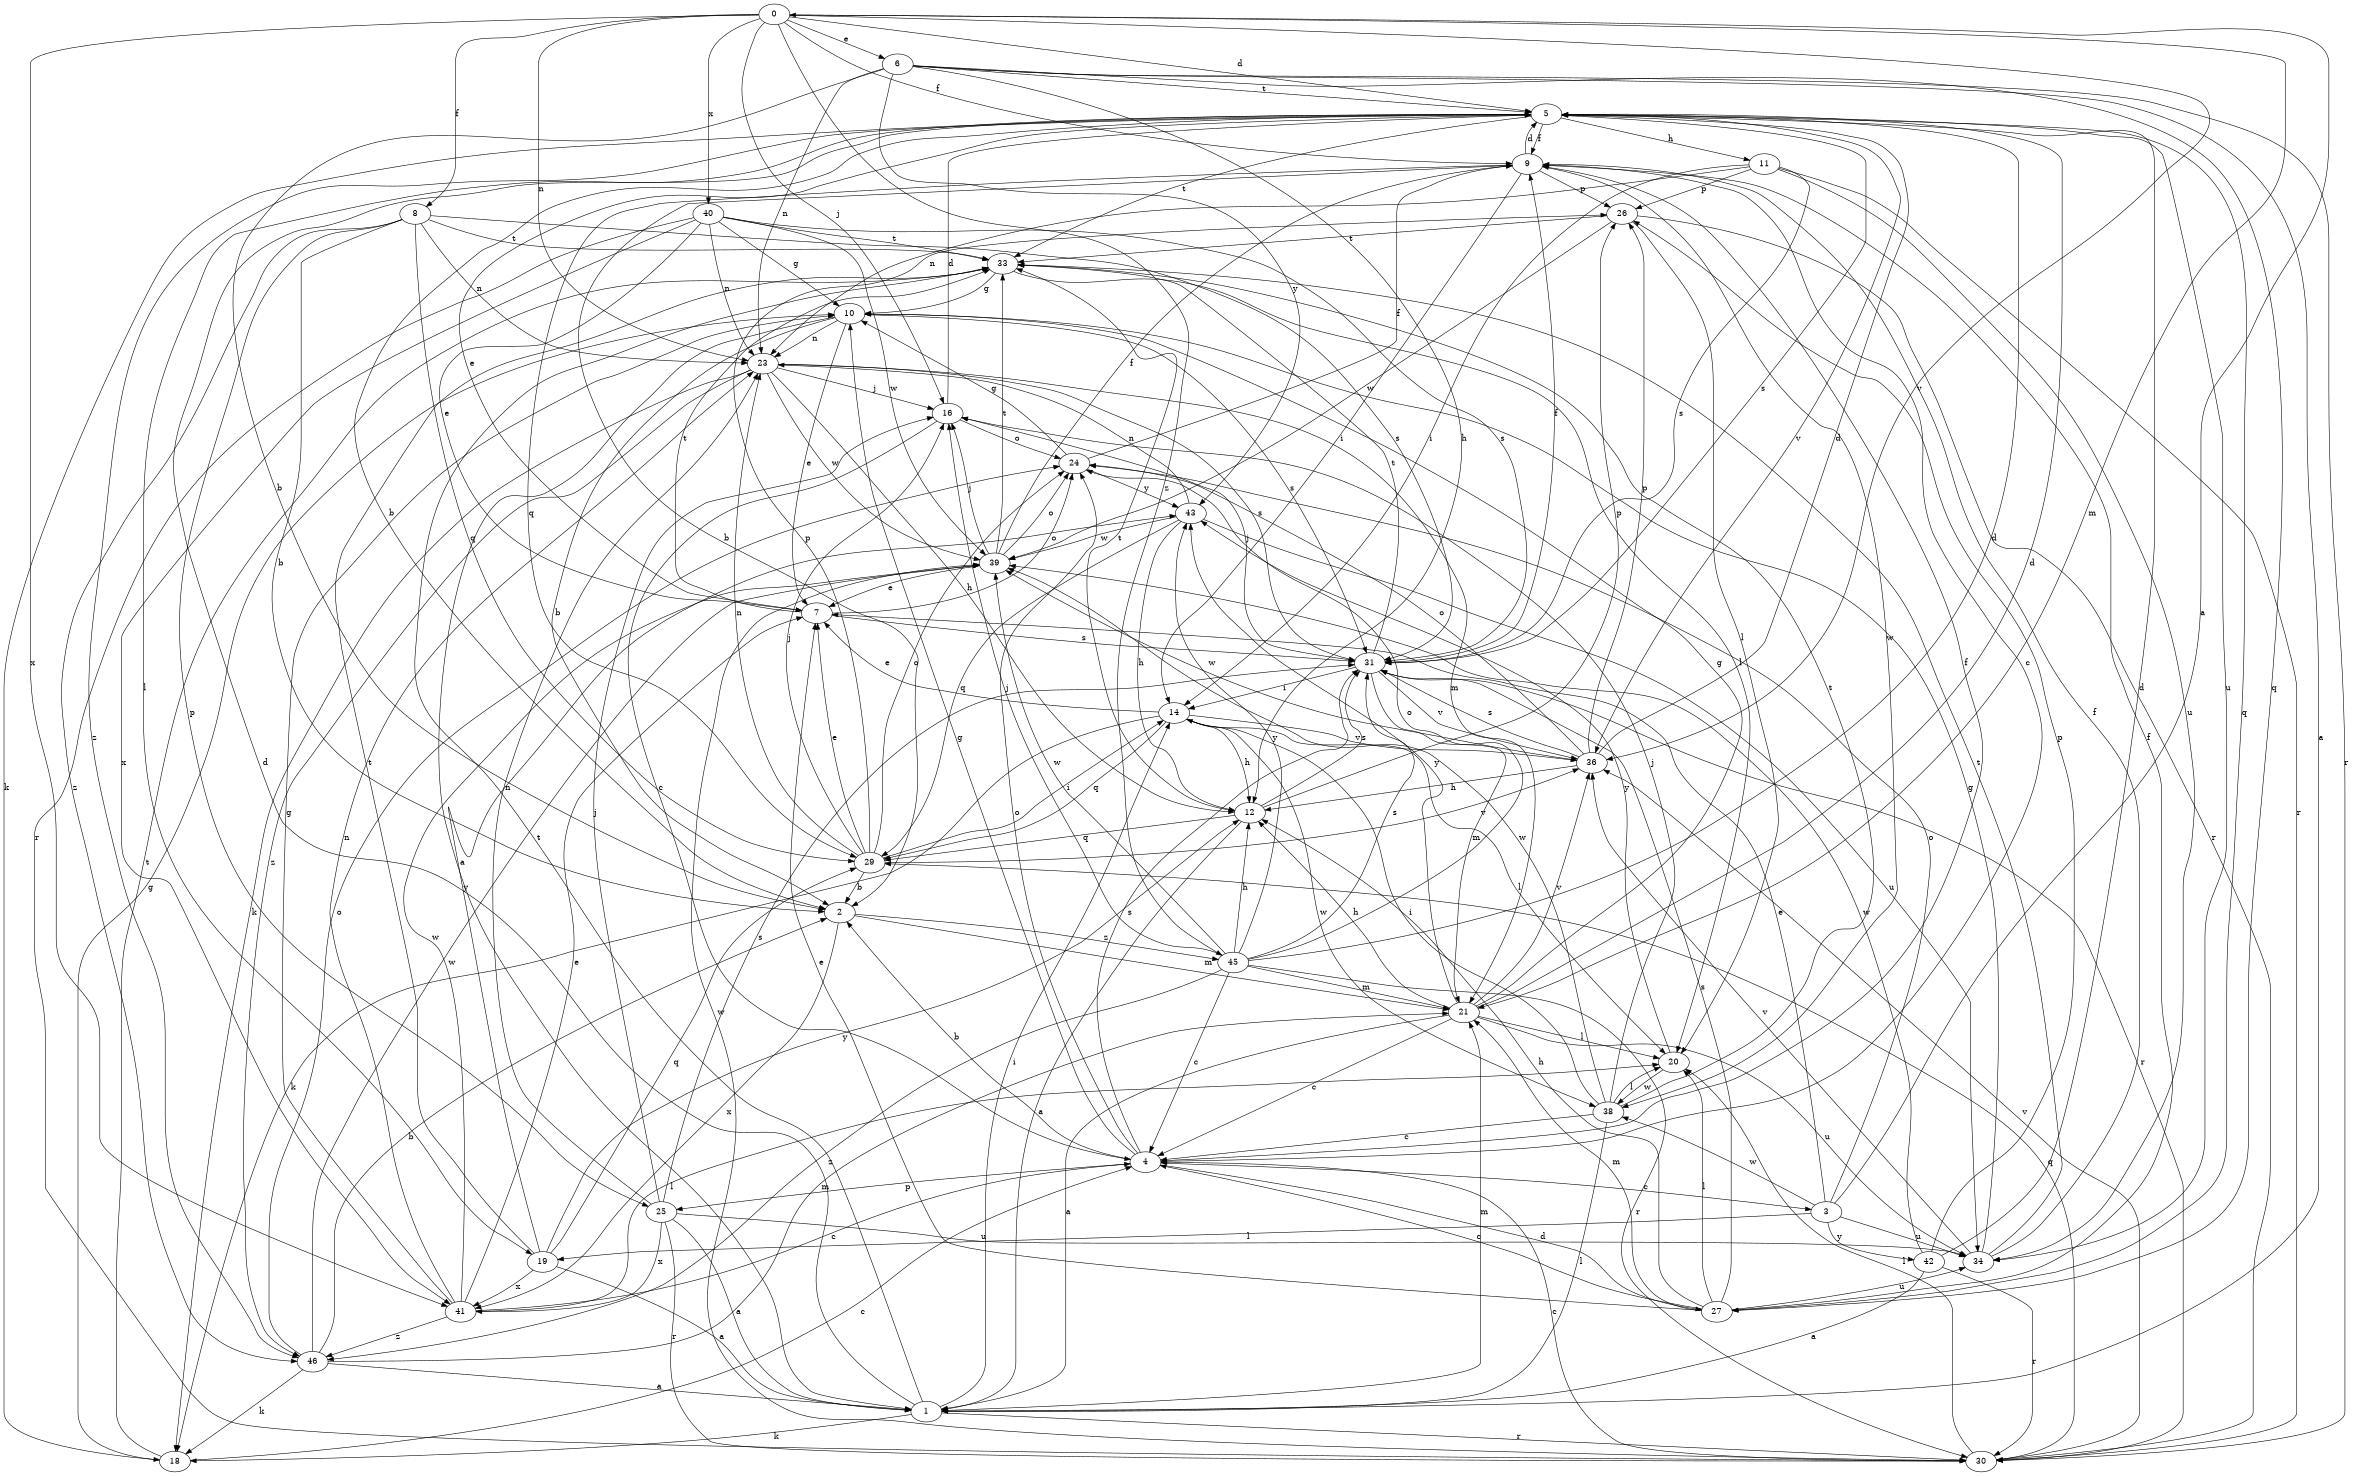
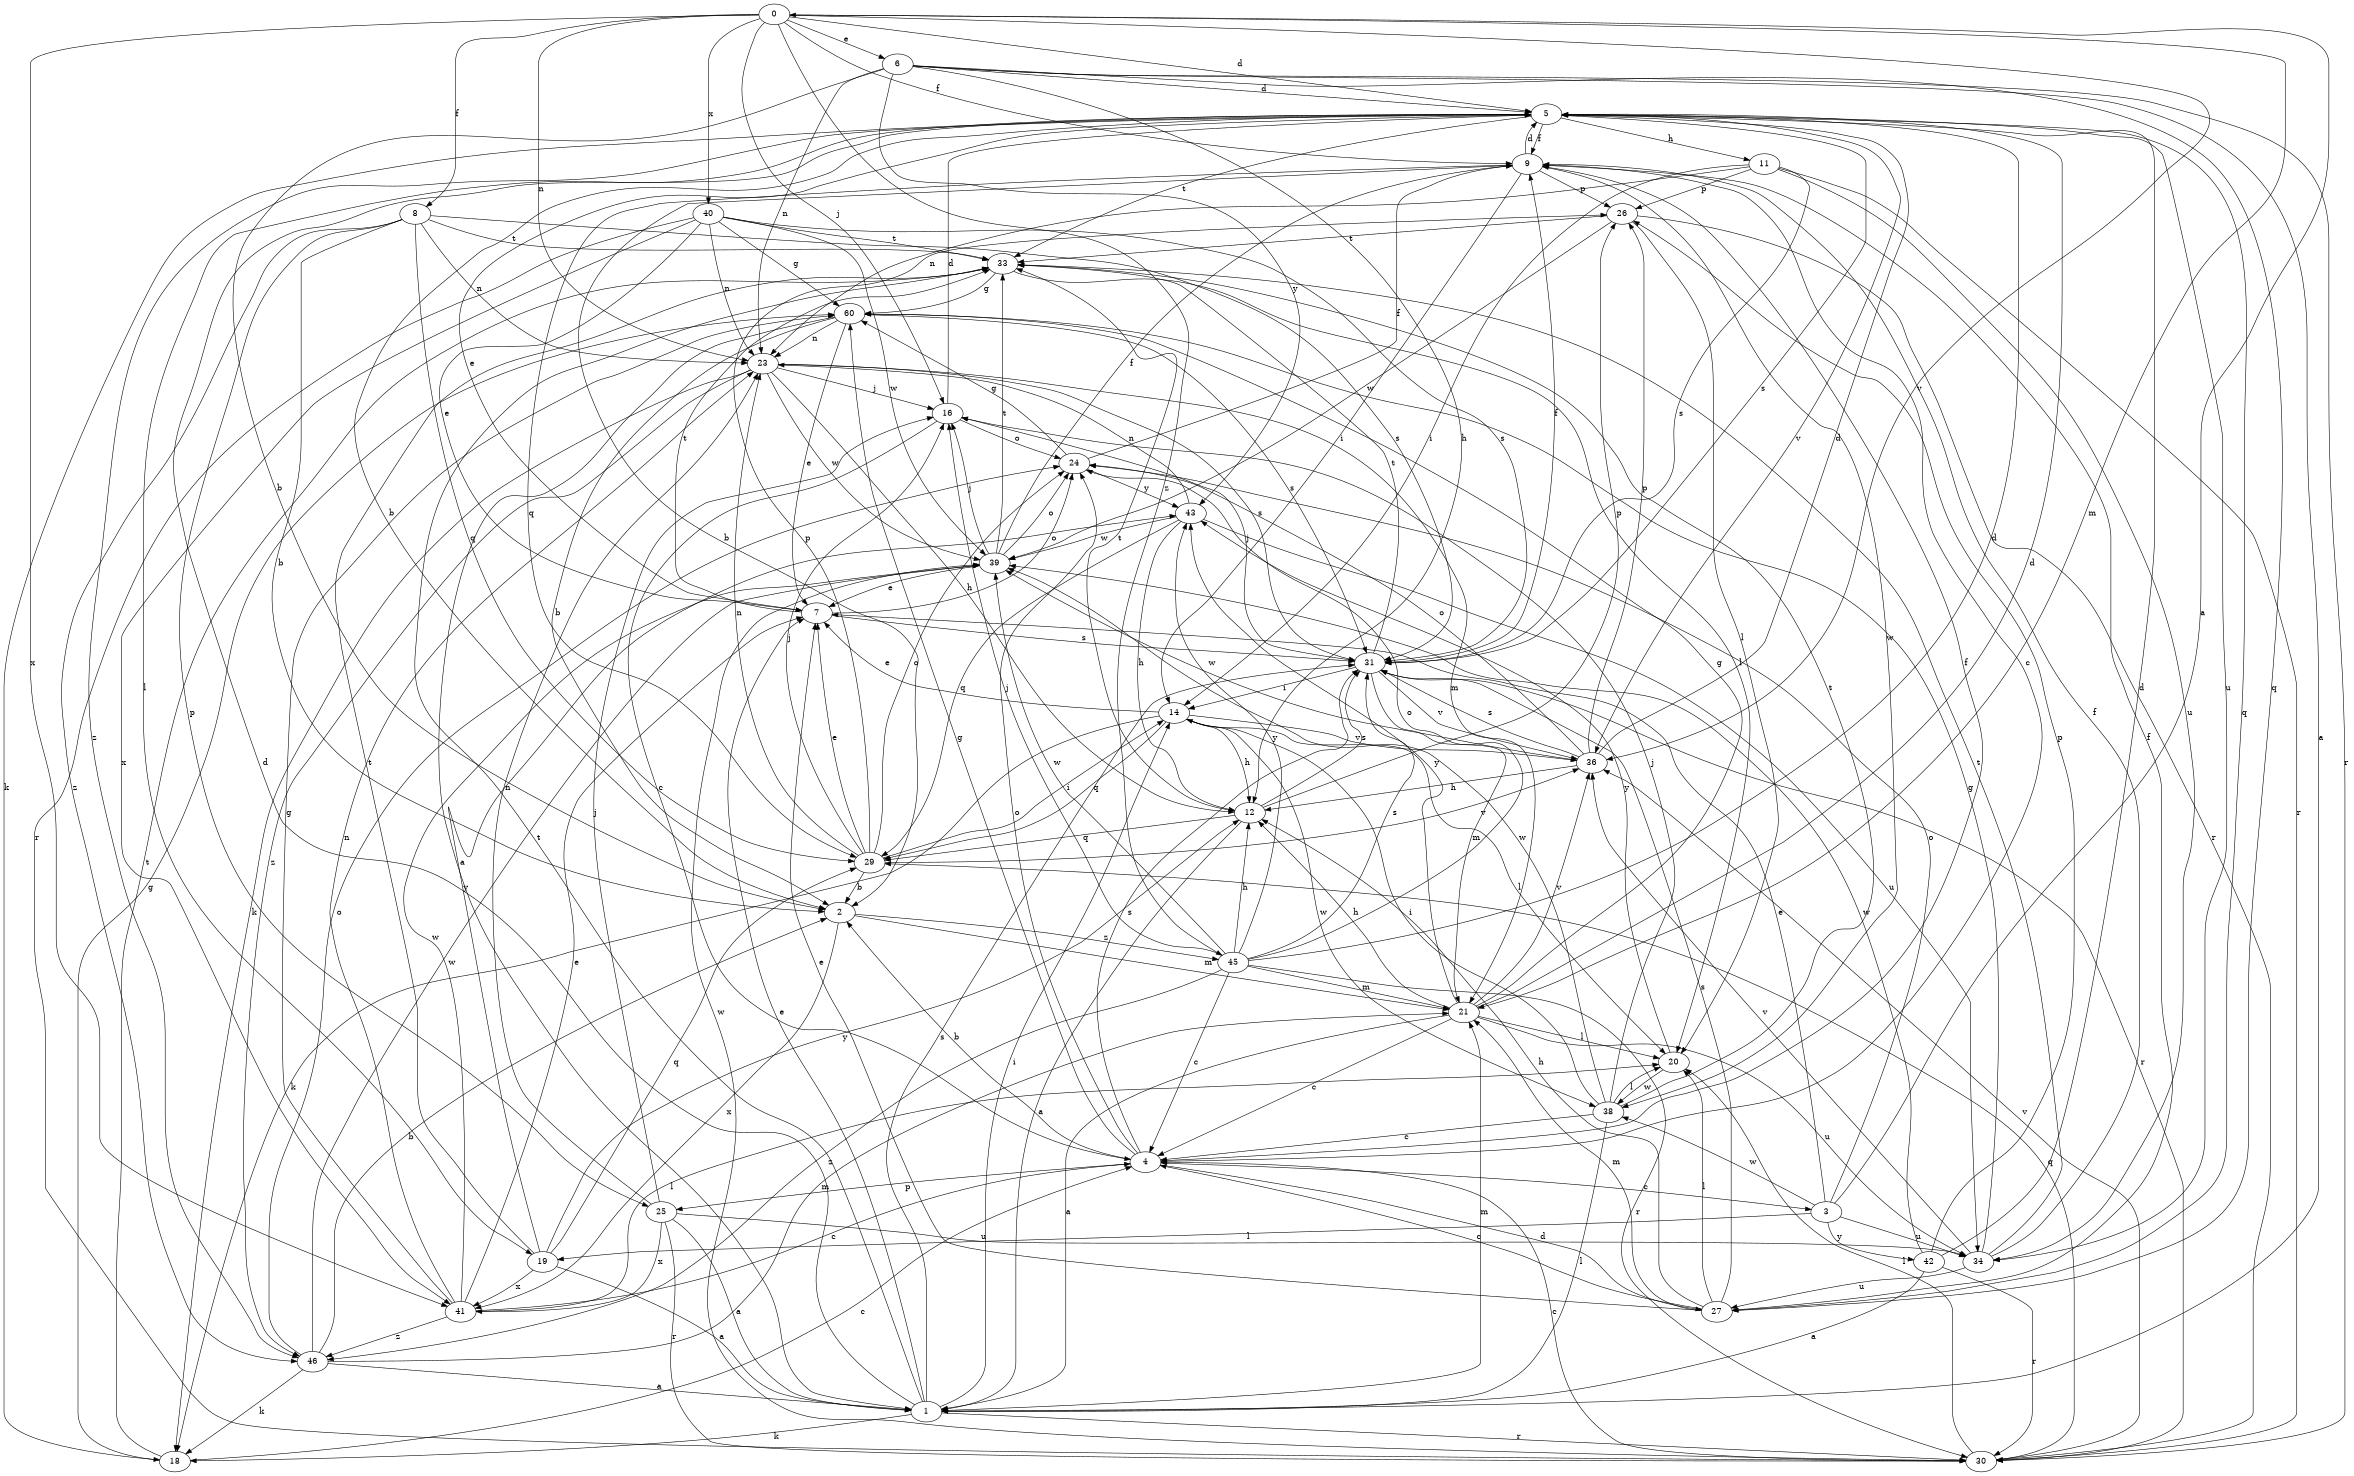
(1264, 89) -> (1264, 89)
(850, 314) -> (850, 314)
(862, 785) -> (994, 946)
none -> (775, 1014)
(1847, 1294) -> (1851, 1284)
